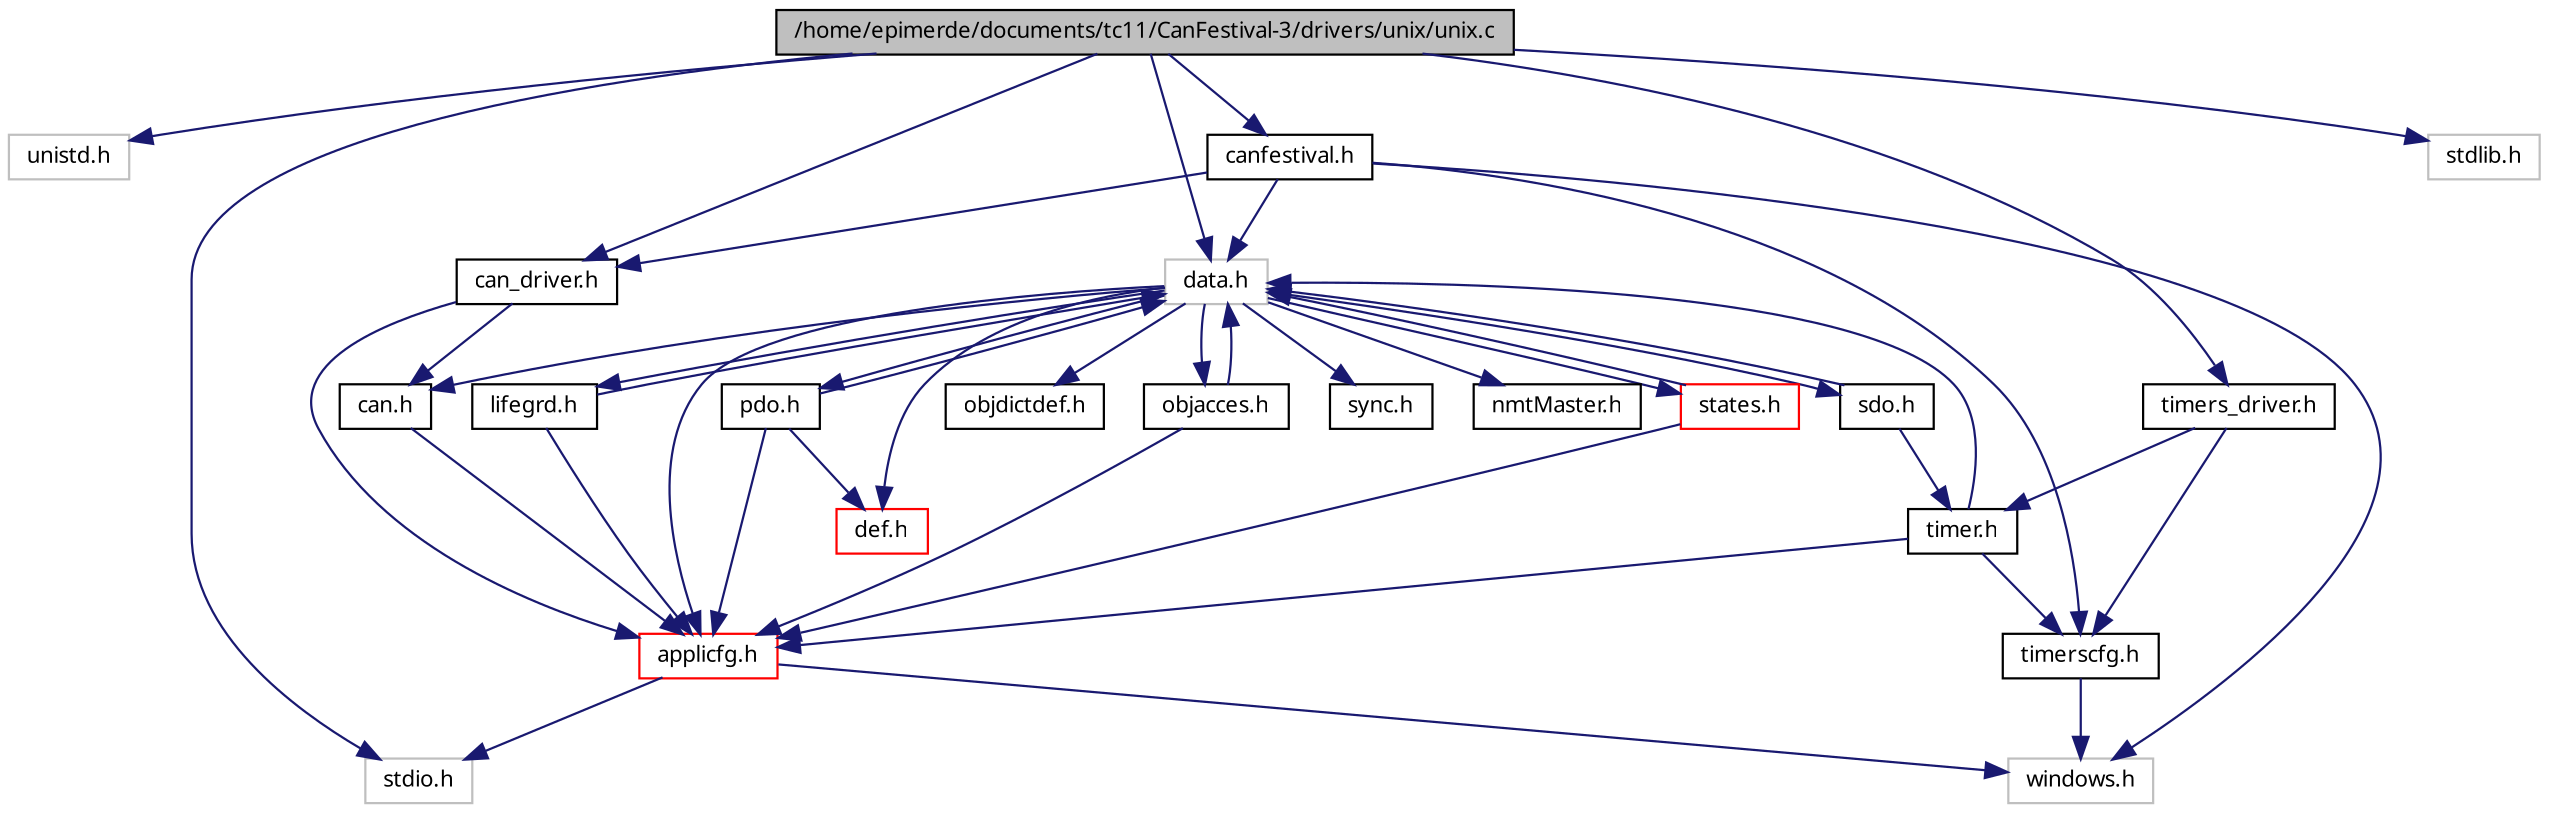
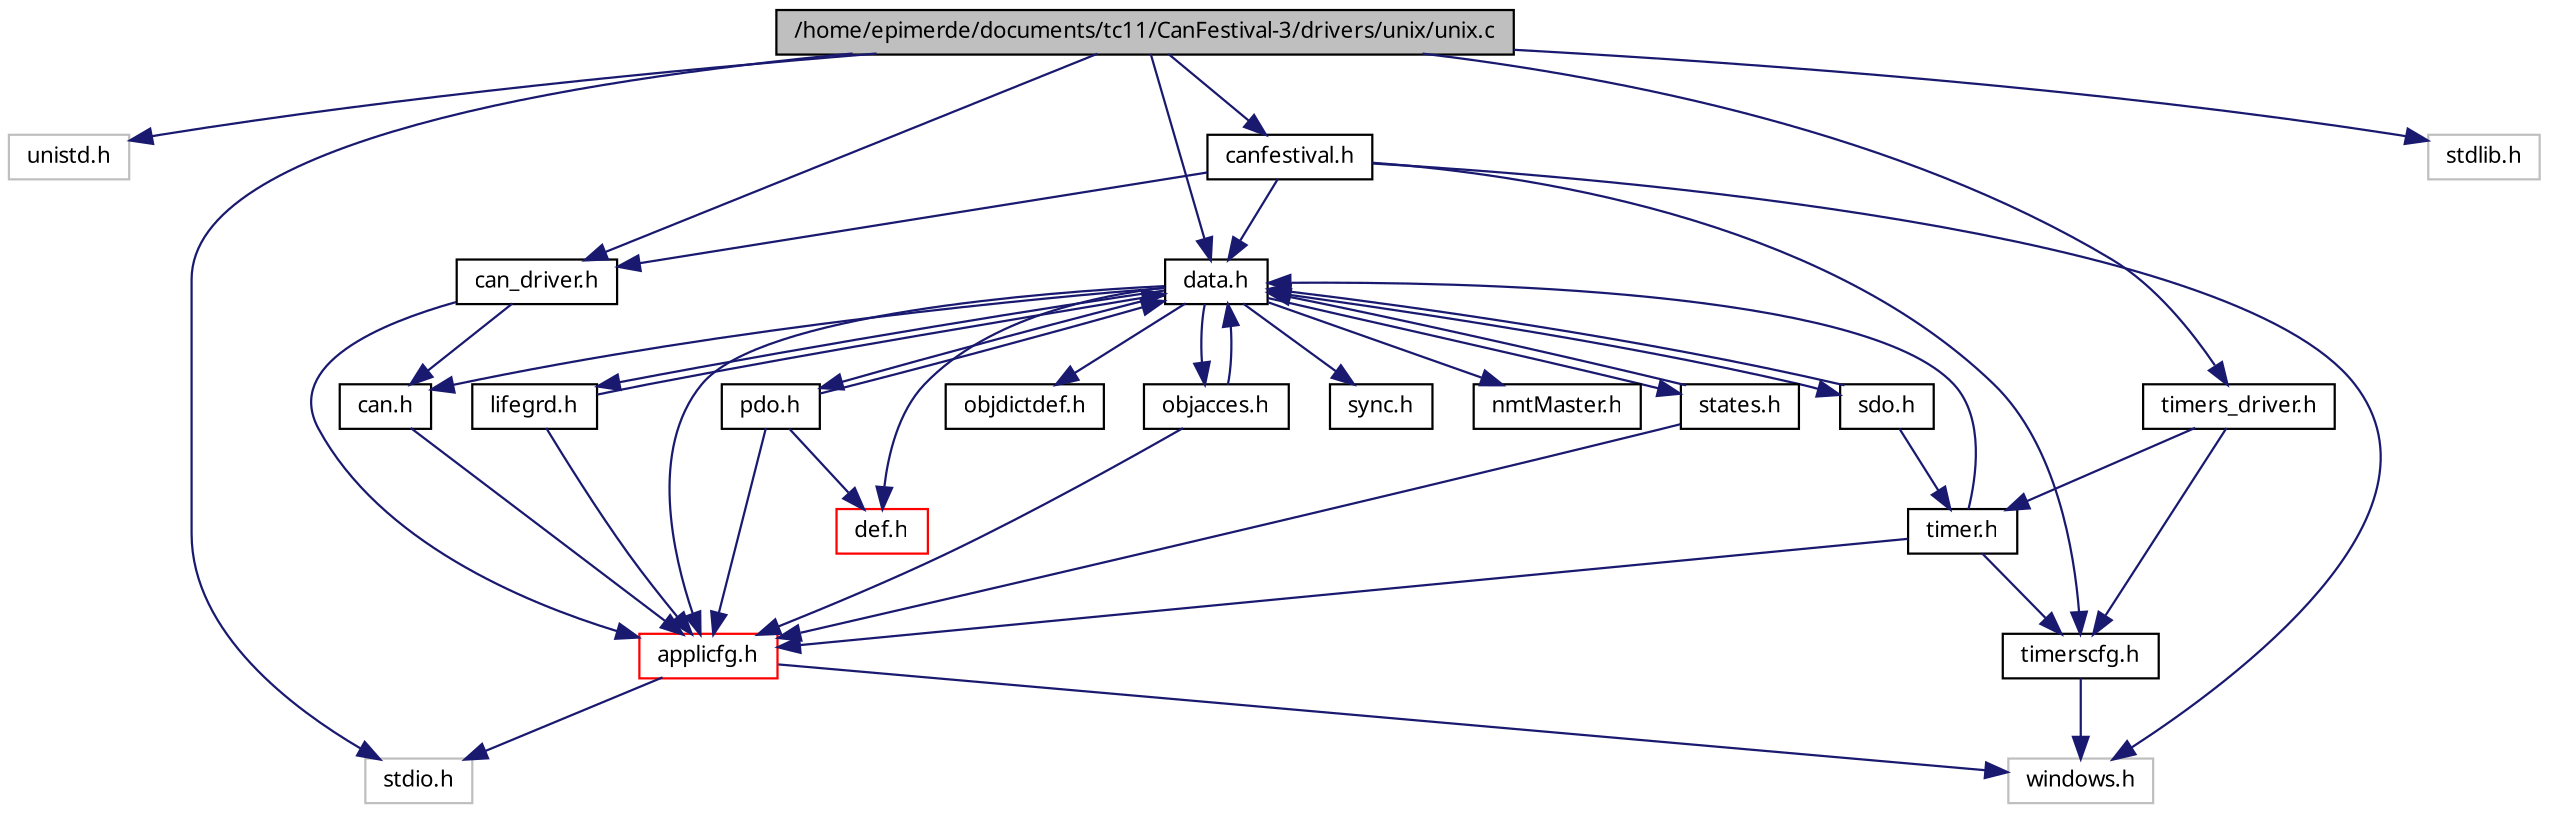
(1216, 282) -> (1216, 282)
(1740, 407) -> (1740, 407)
